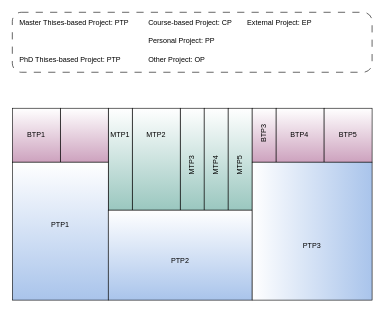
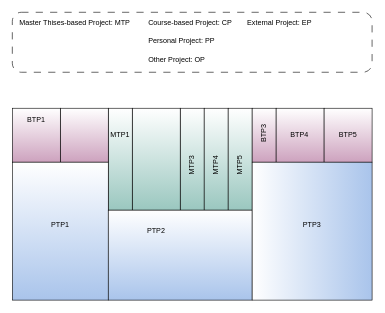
(79, 23) -> (79, 23)
(81, 59) -> none
(36, 135) -> (36, 120)
(156, 135) -> none
(312, 246) -> (312, 225)
(180, 261) -> (156, 231)
